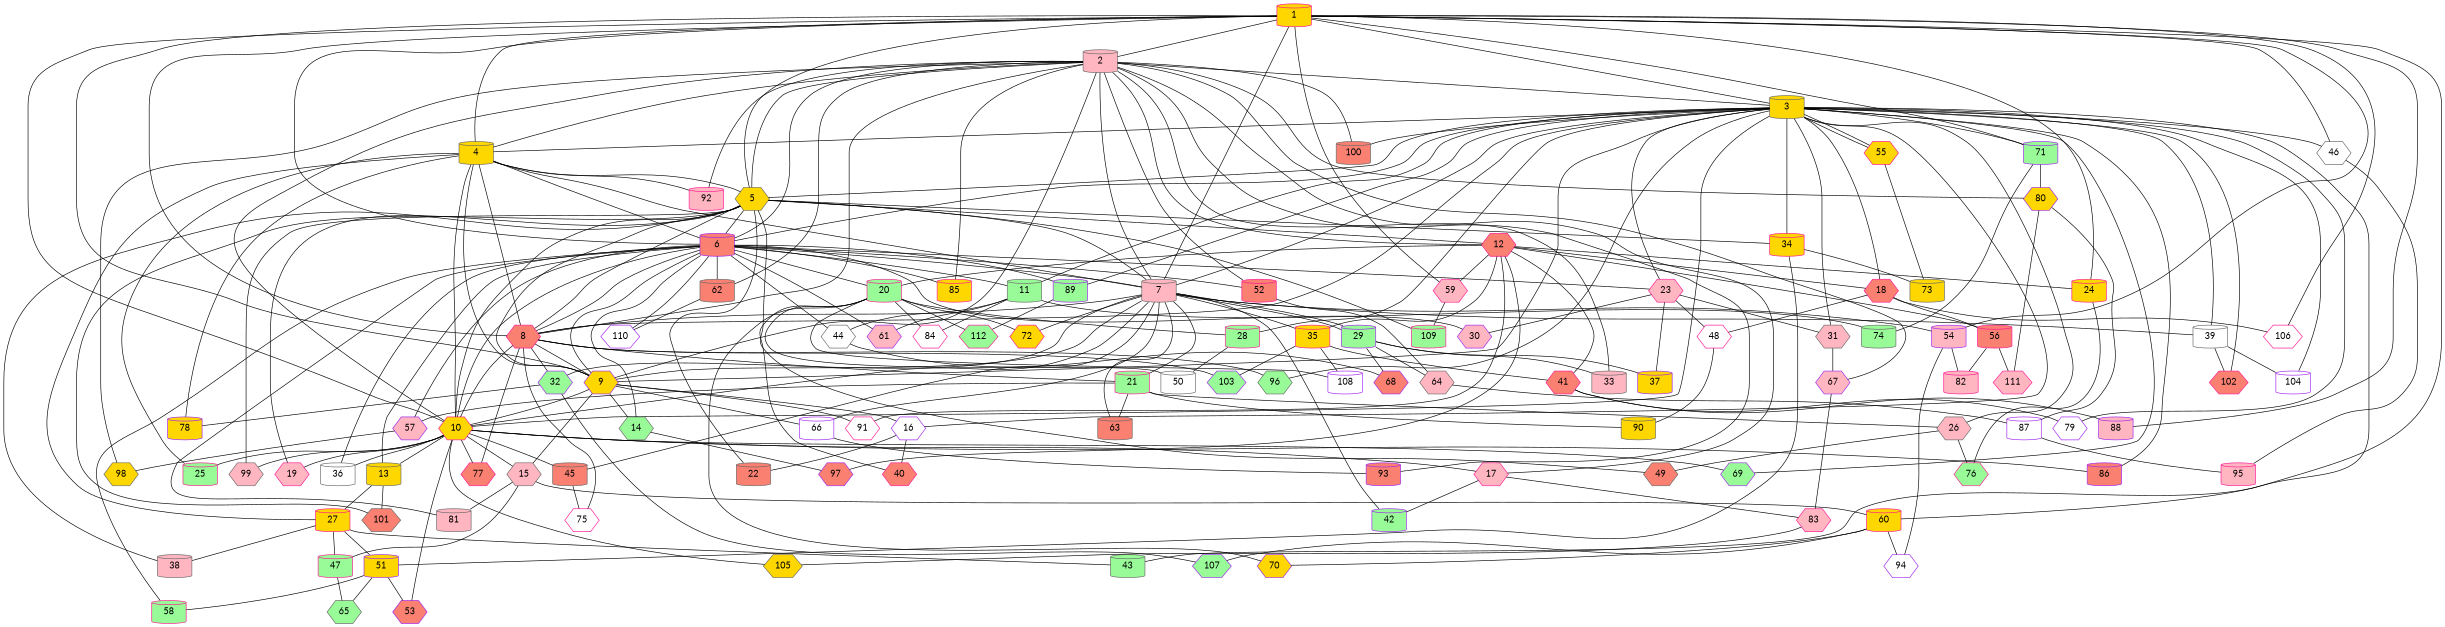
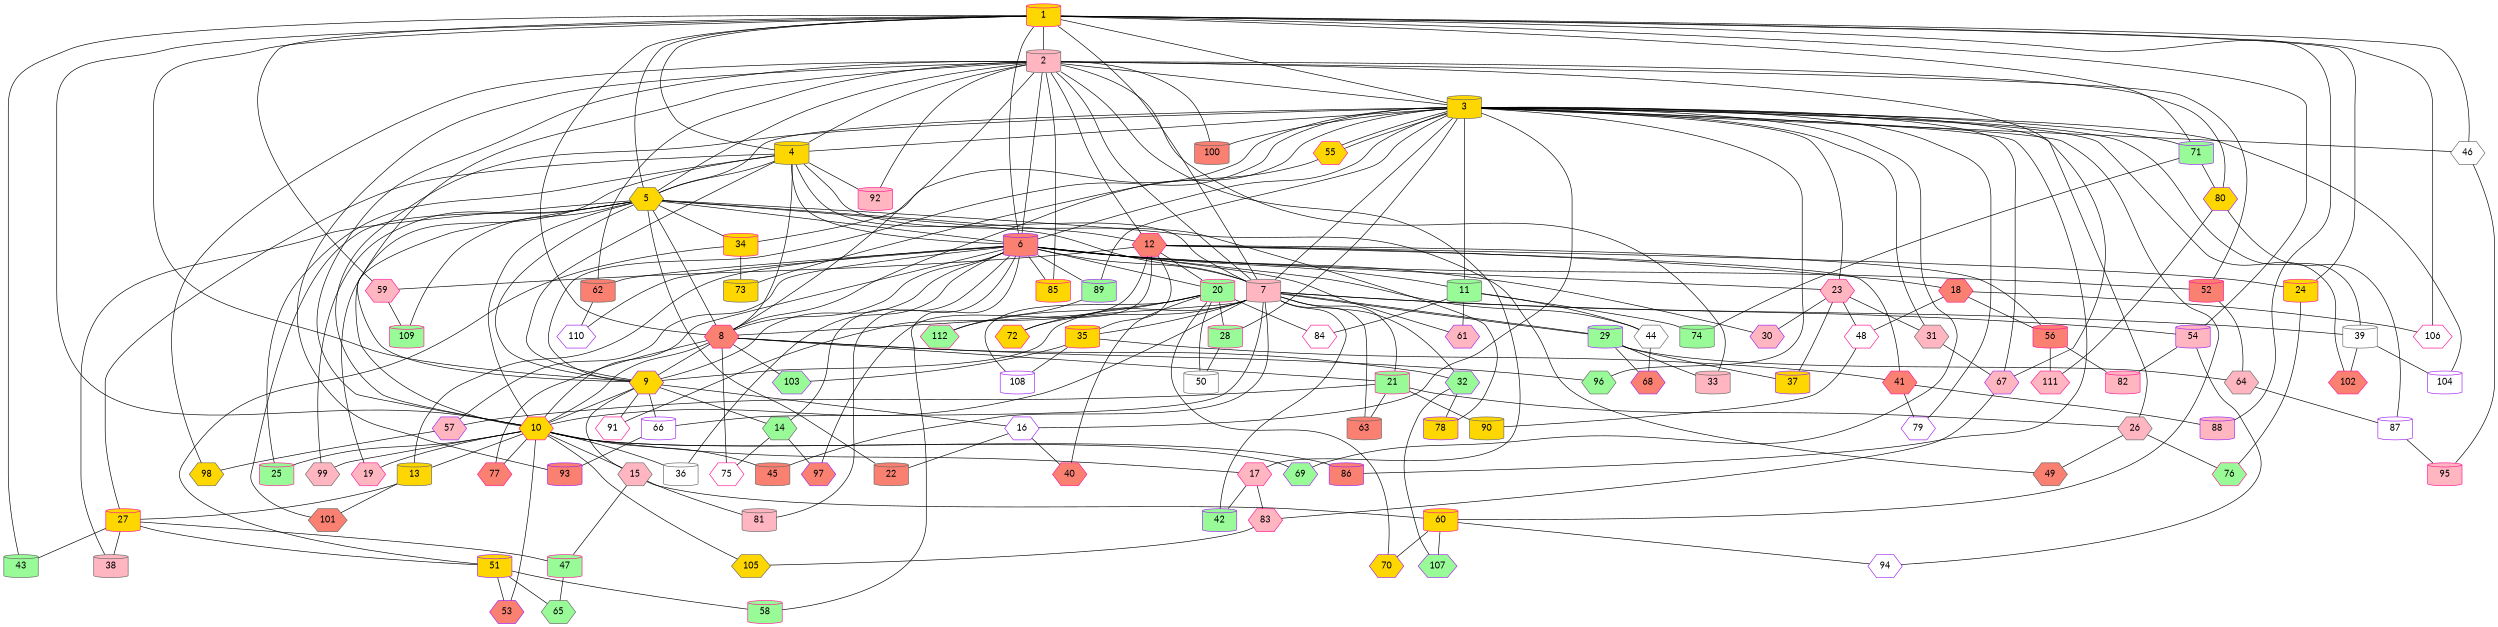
(1857, 191) -> (2006, 147)
(576, 497) -> (755, 450)
